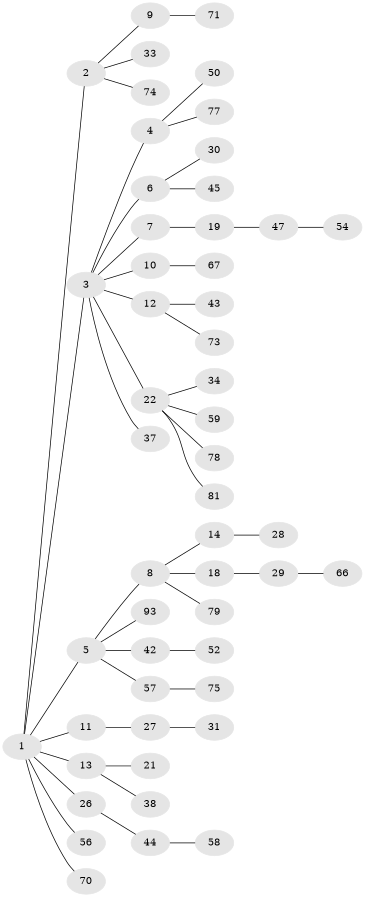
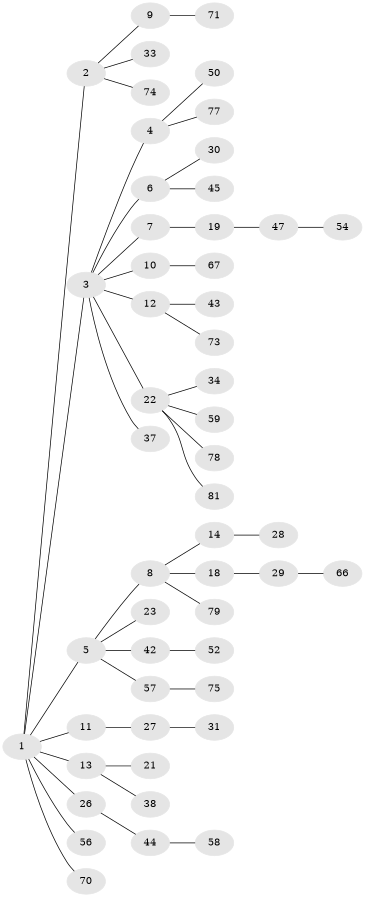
(150, 612) -> (150, 612)
